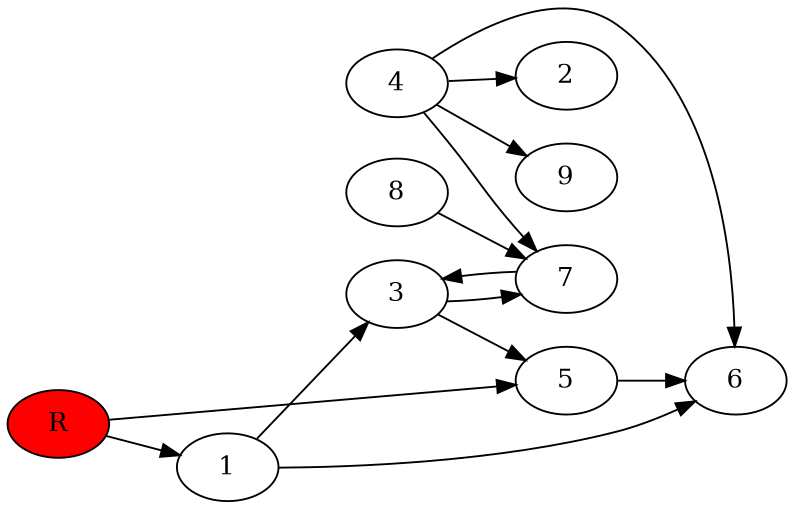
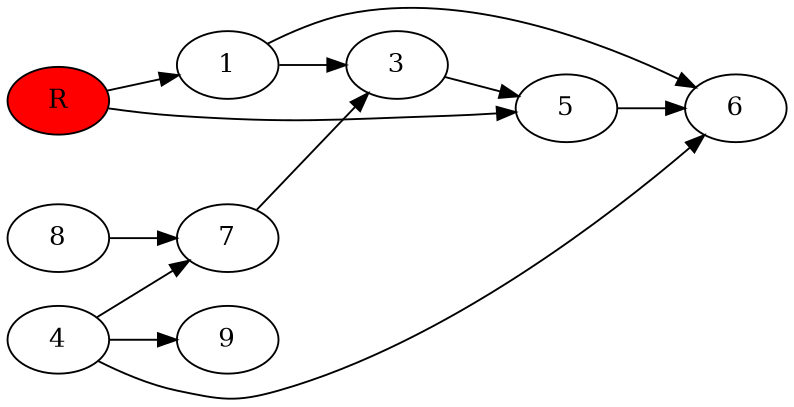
(566, 76) -> none
(474, 300) -> none
